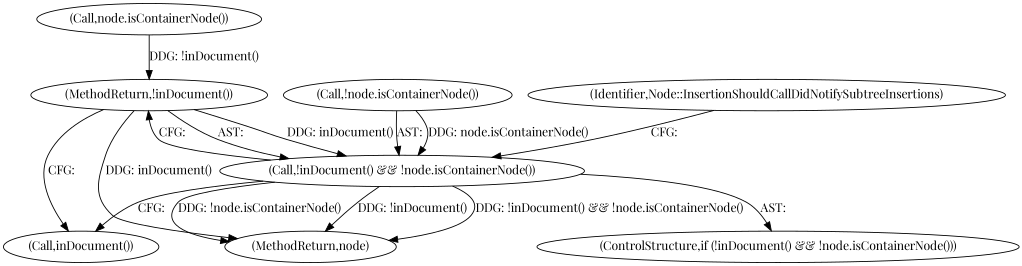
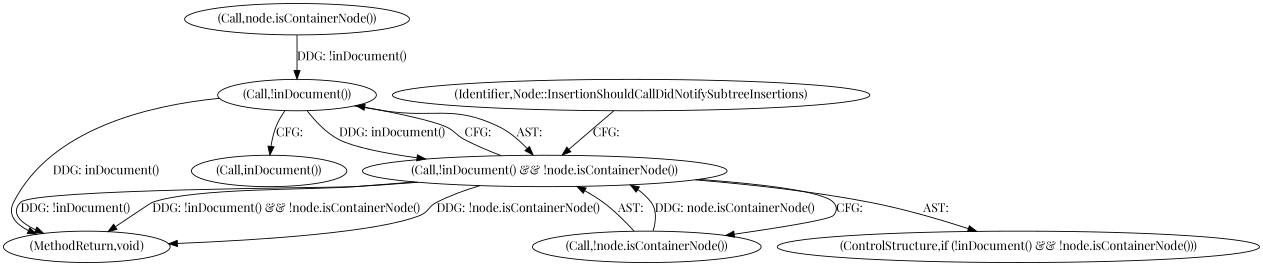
(149, 95) -> (297, 95)
(179, 192) -> (835, 204)
(311, 247) -> (87, 247)
